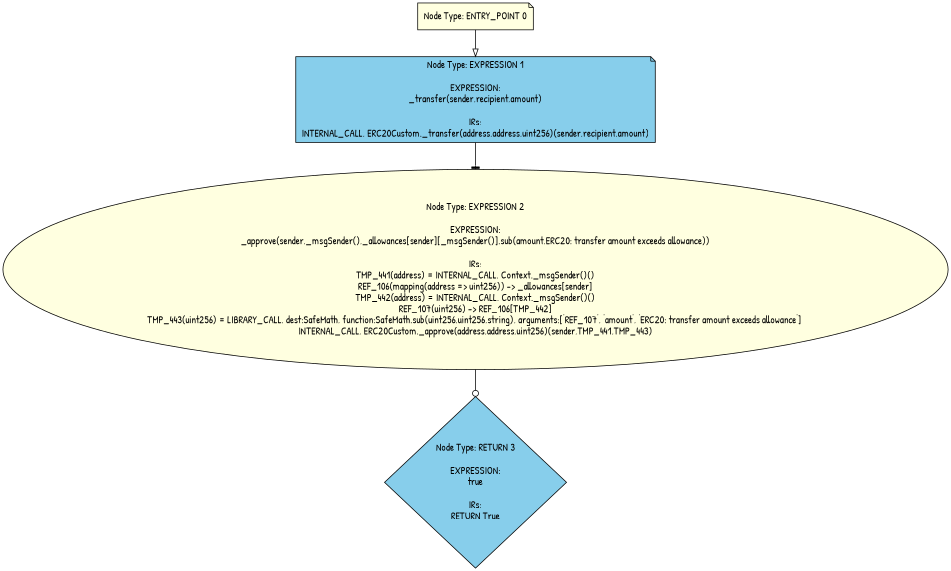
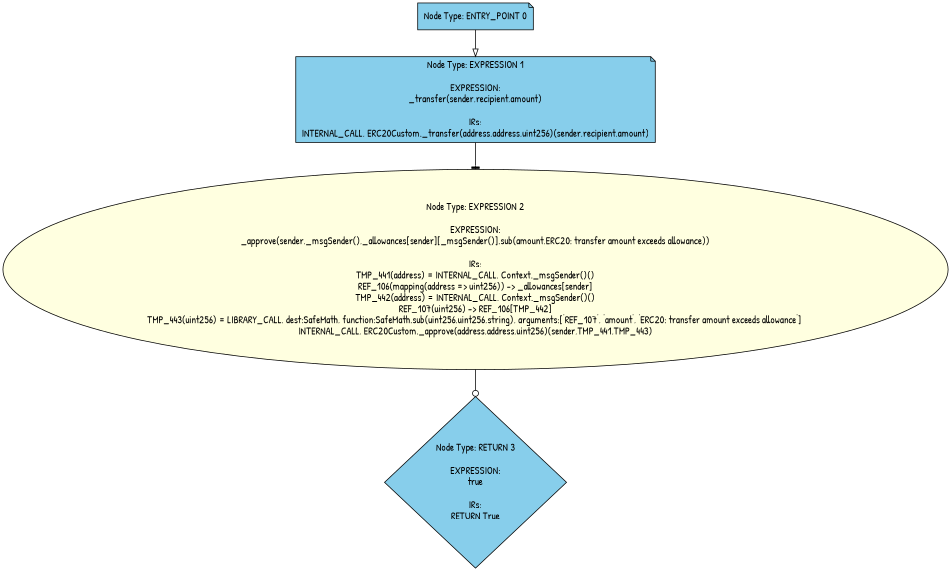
(476, 16) -> (476, 16)
